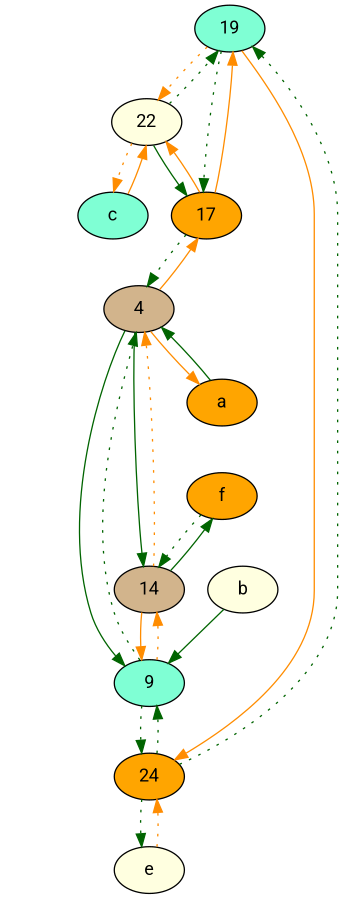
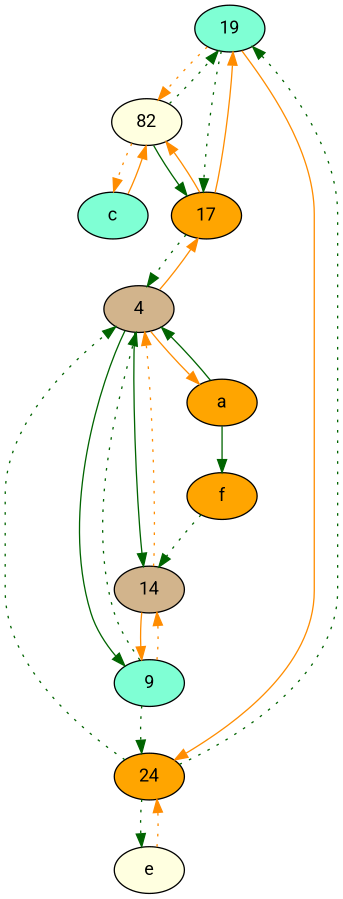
(147, 122) -> (147, 122)
(188, 550) -> (222, 443)
(243, 590) -> none
(158, 736) -> (5, 553)
